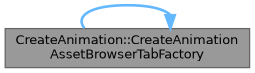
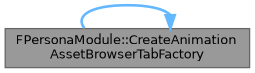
(127, 48) -> (127, 48)
